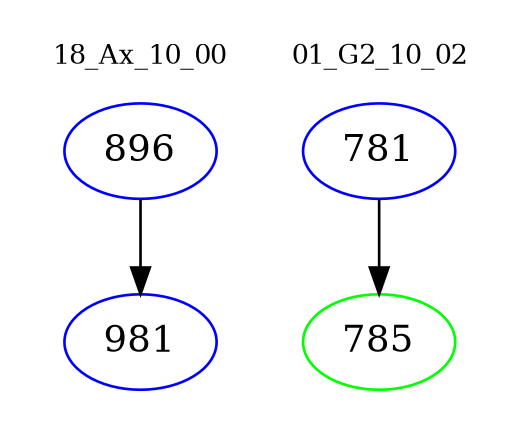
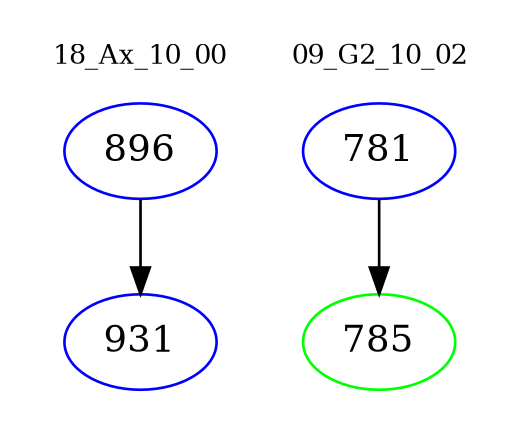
(380, 57) -> (380, 57)
(141, 342) -> (141, 342)
